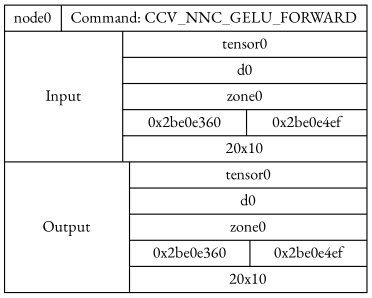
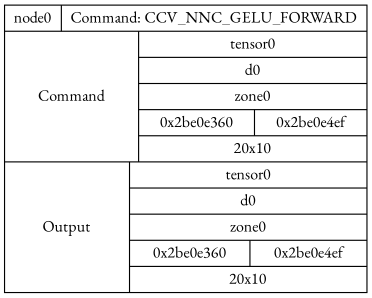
(64, 96) -> (72, 96)
